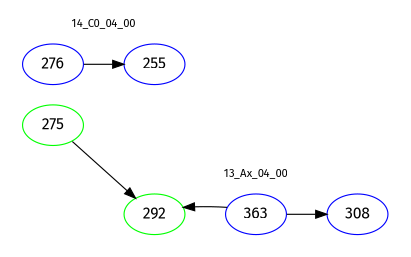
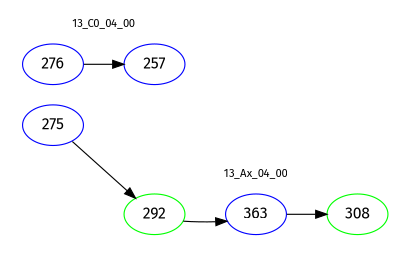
(104, 24) -> (104, 24)
(155, 64) -> (155, 64)
(53, 125) -> (53, 125)
(211, 207) -> (199, 222)
(358, 214) -> (358, 214)
